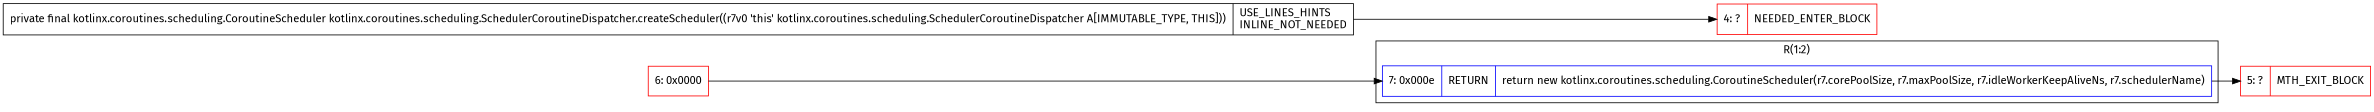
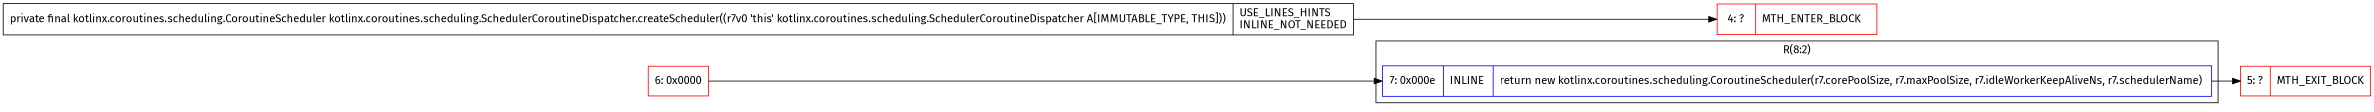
(1812, 19) -> (1812, 19)
(1797, 50) -> (1797, 50)
(1469, 81) -> (1467, 81)
